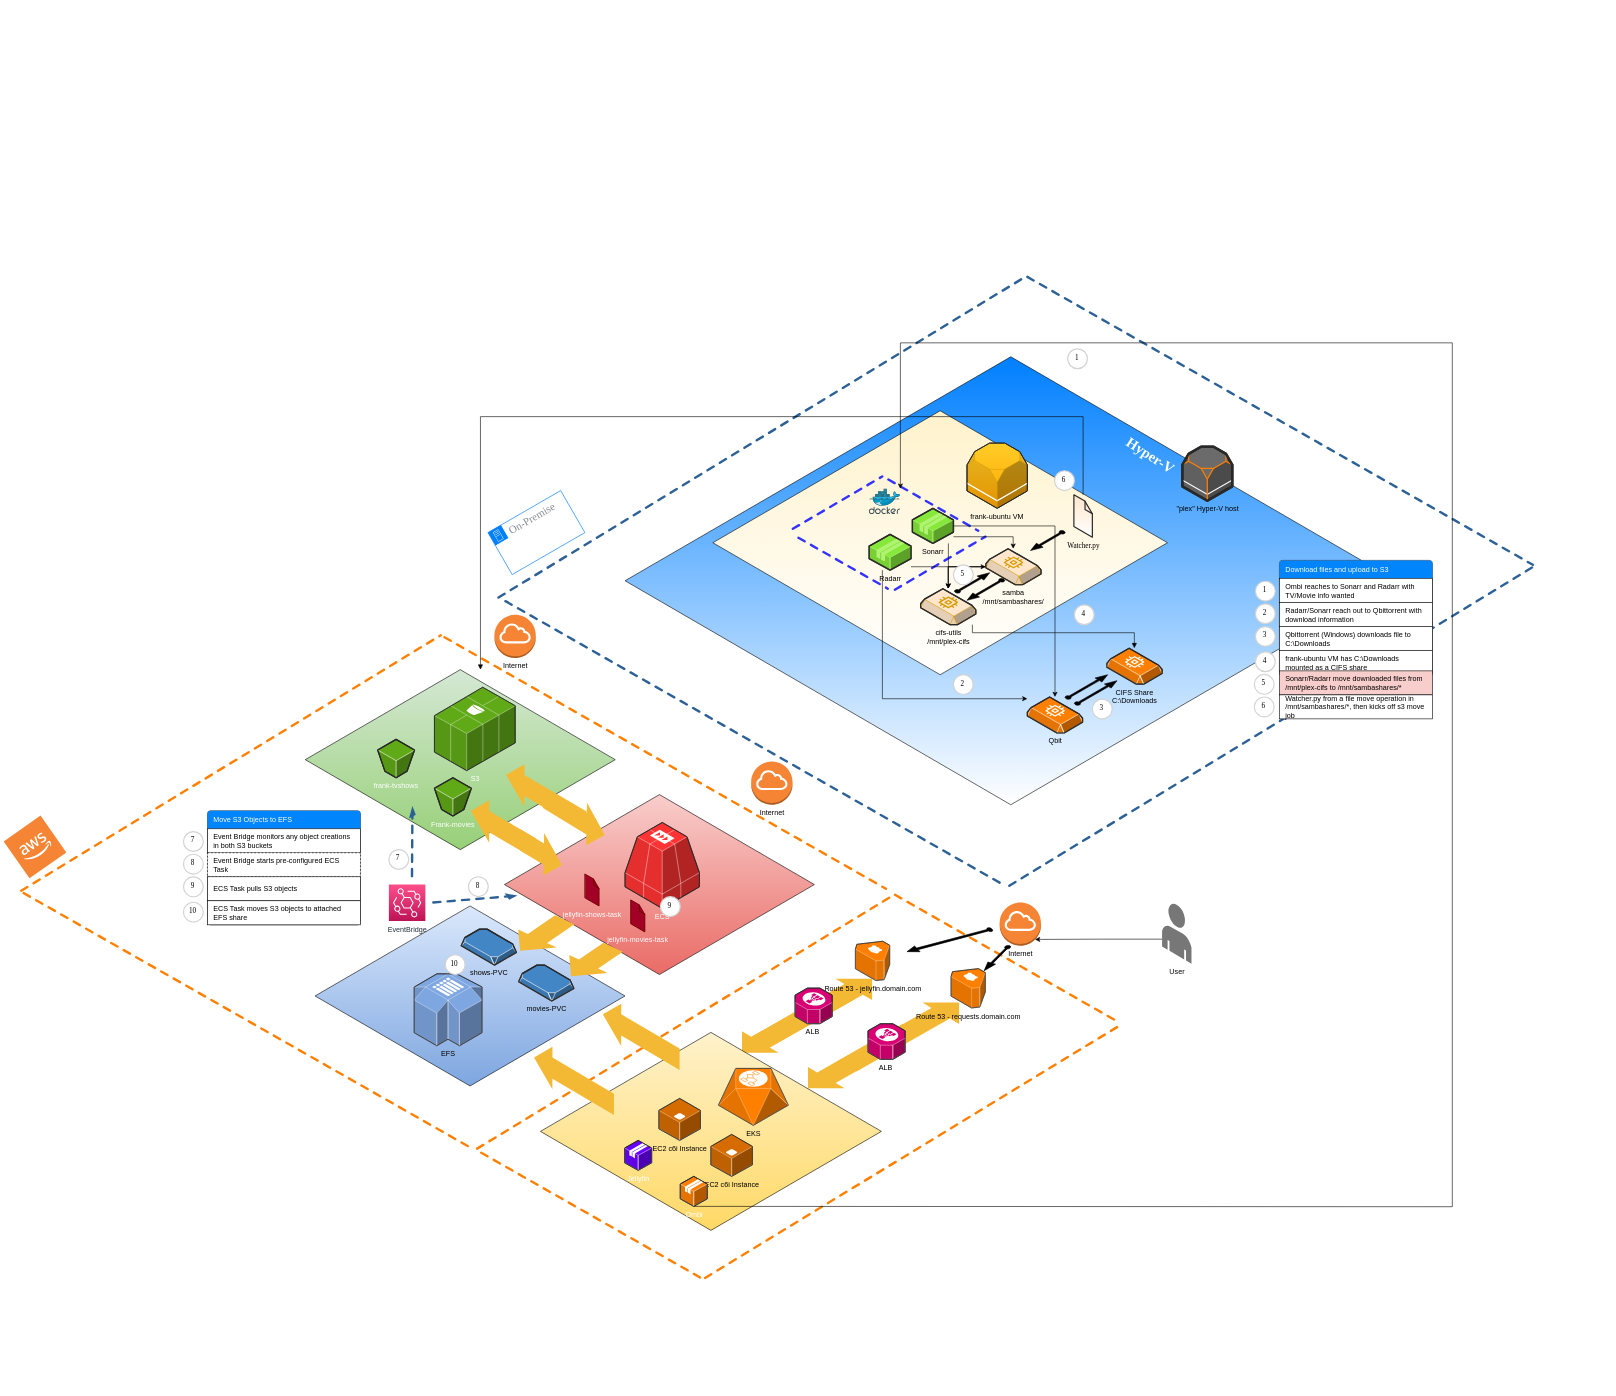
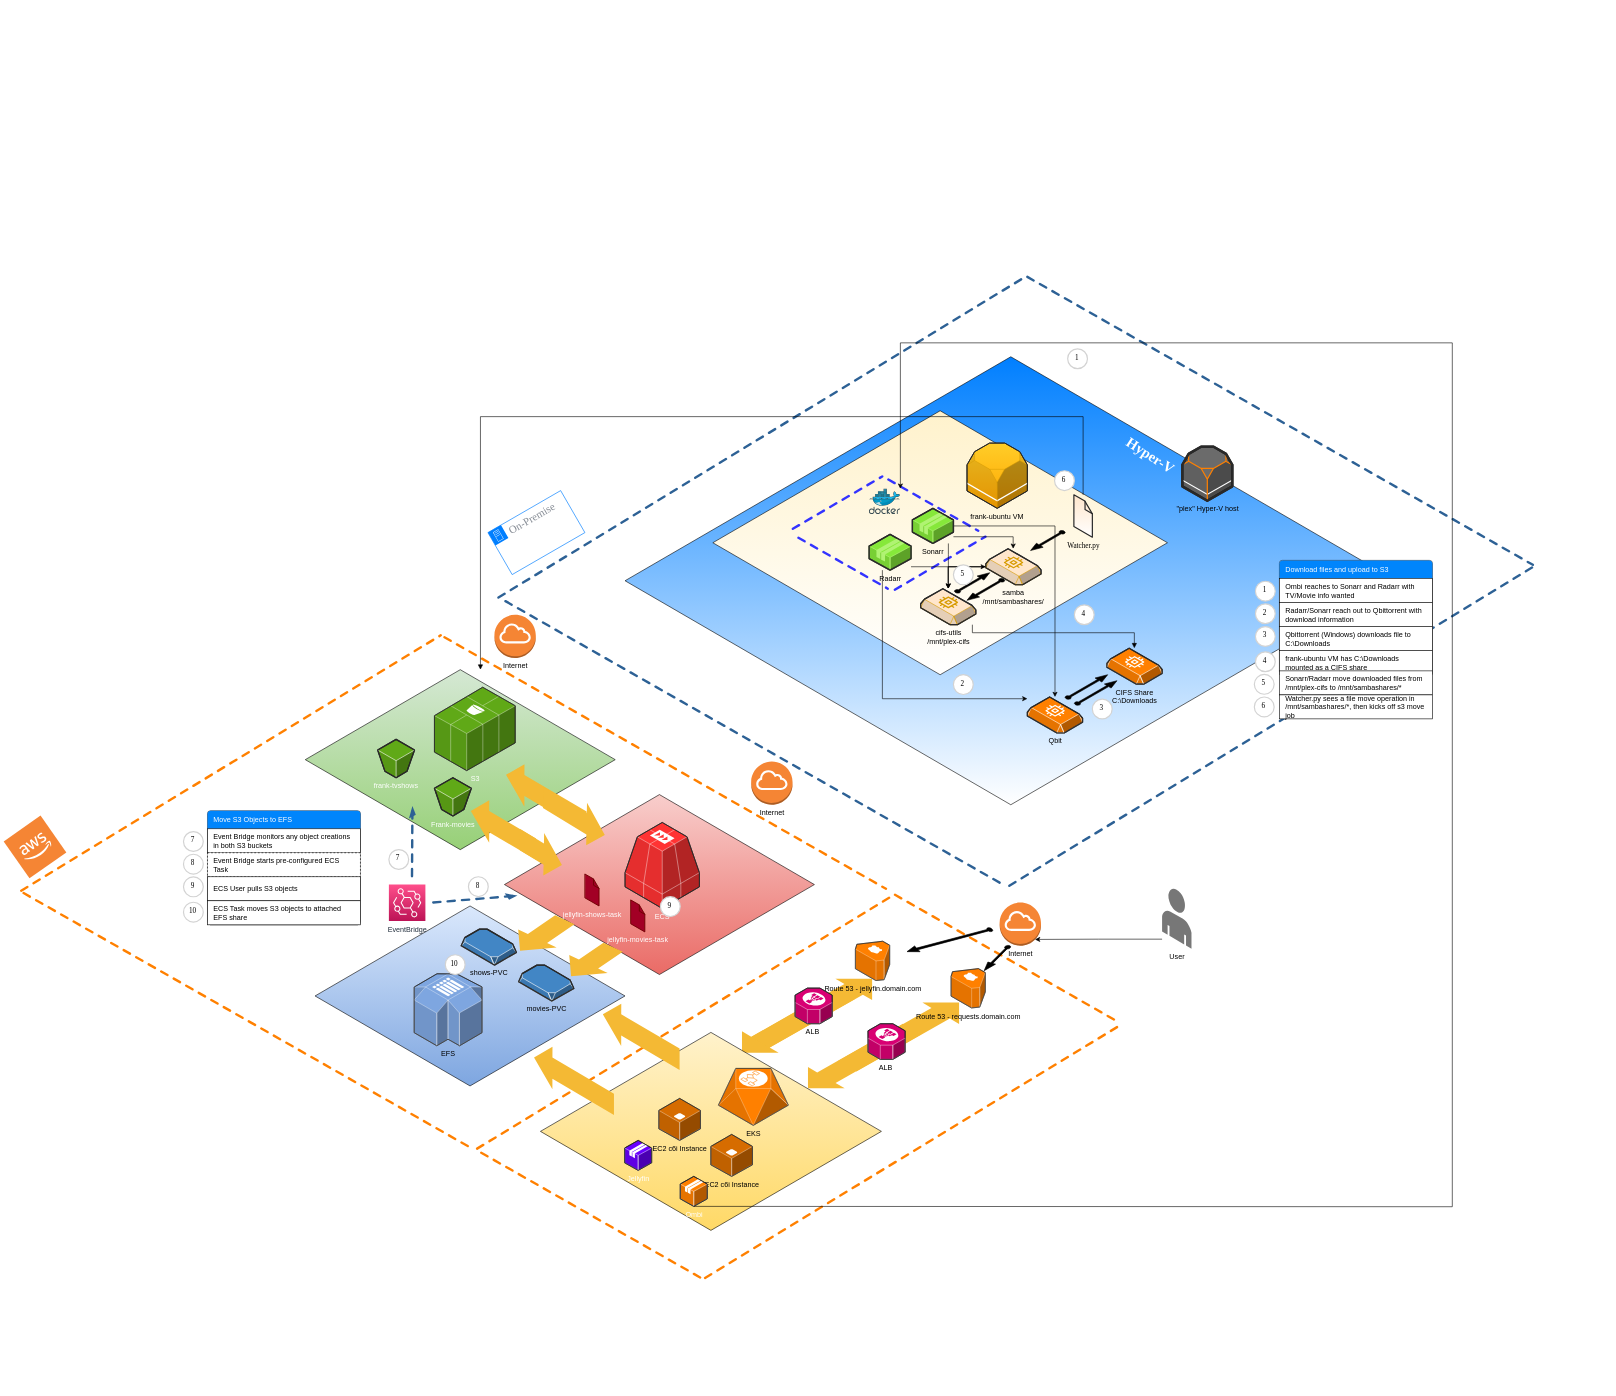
(1356, 683) -> (1356, 683)
(1357, 707) -> (1357, 707)
(258, 889) -> (258, 889)
(1177, 934) -> (1177, 919)
